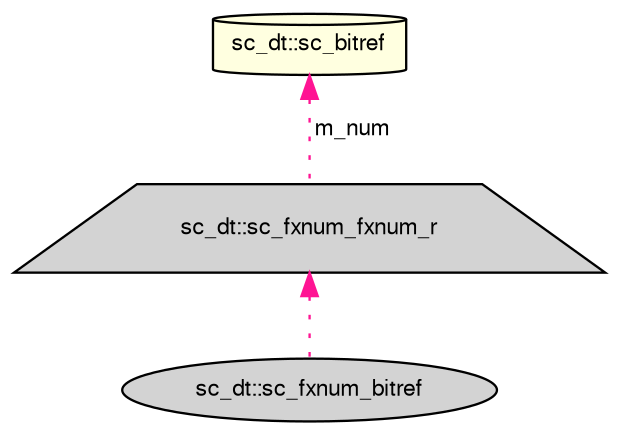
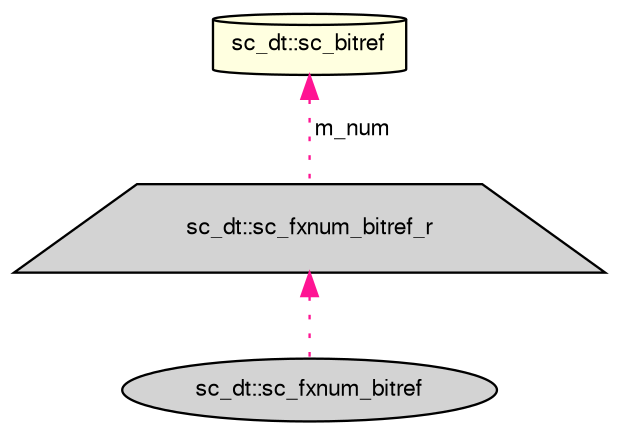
(310, 228) -> (310, 228)
